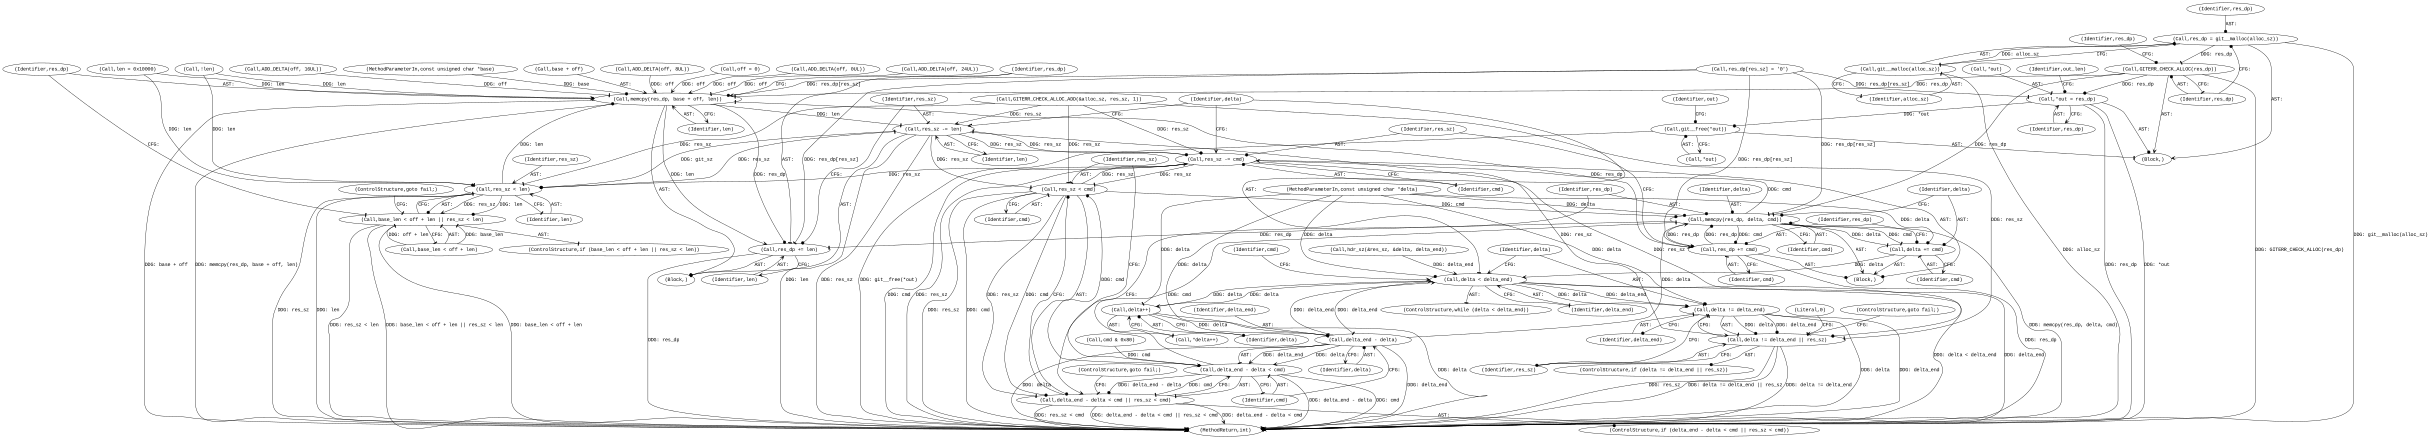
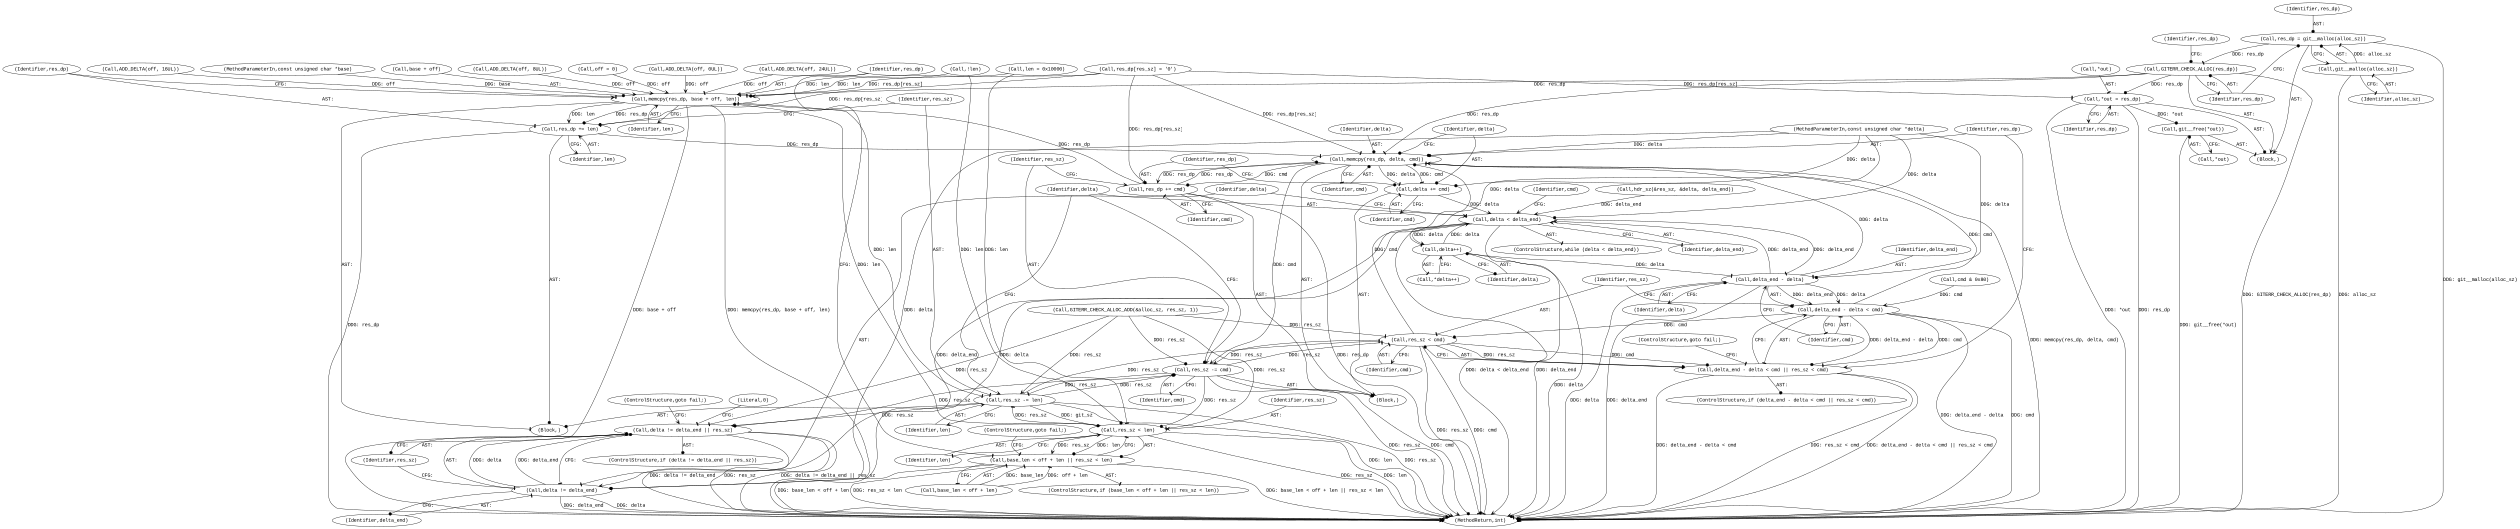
(2061, 55) -> (2314, 58)
(2058, 69) -> none
(1695, 99) -> none
(1716, 173) -> (1129, 131)
(1251, 232) -> (959, 150)
